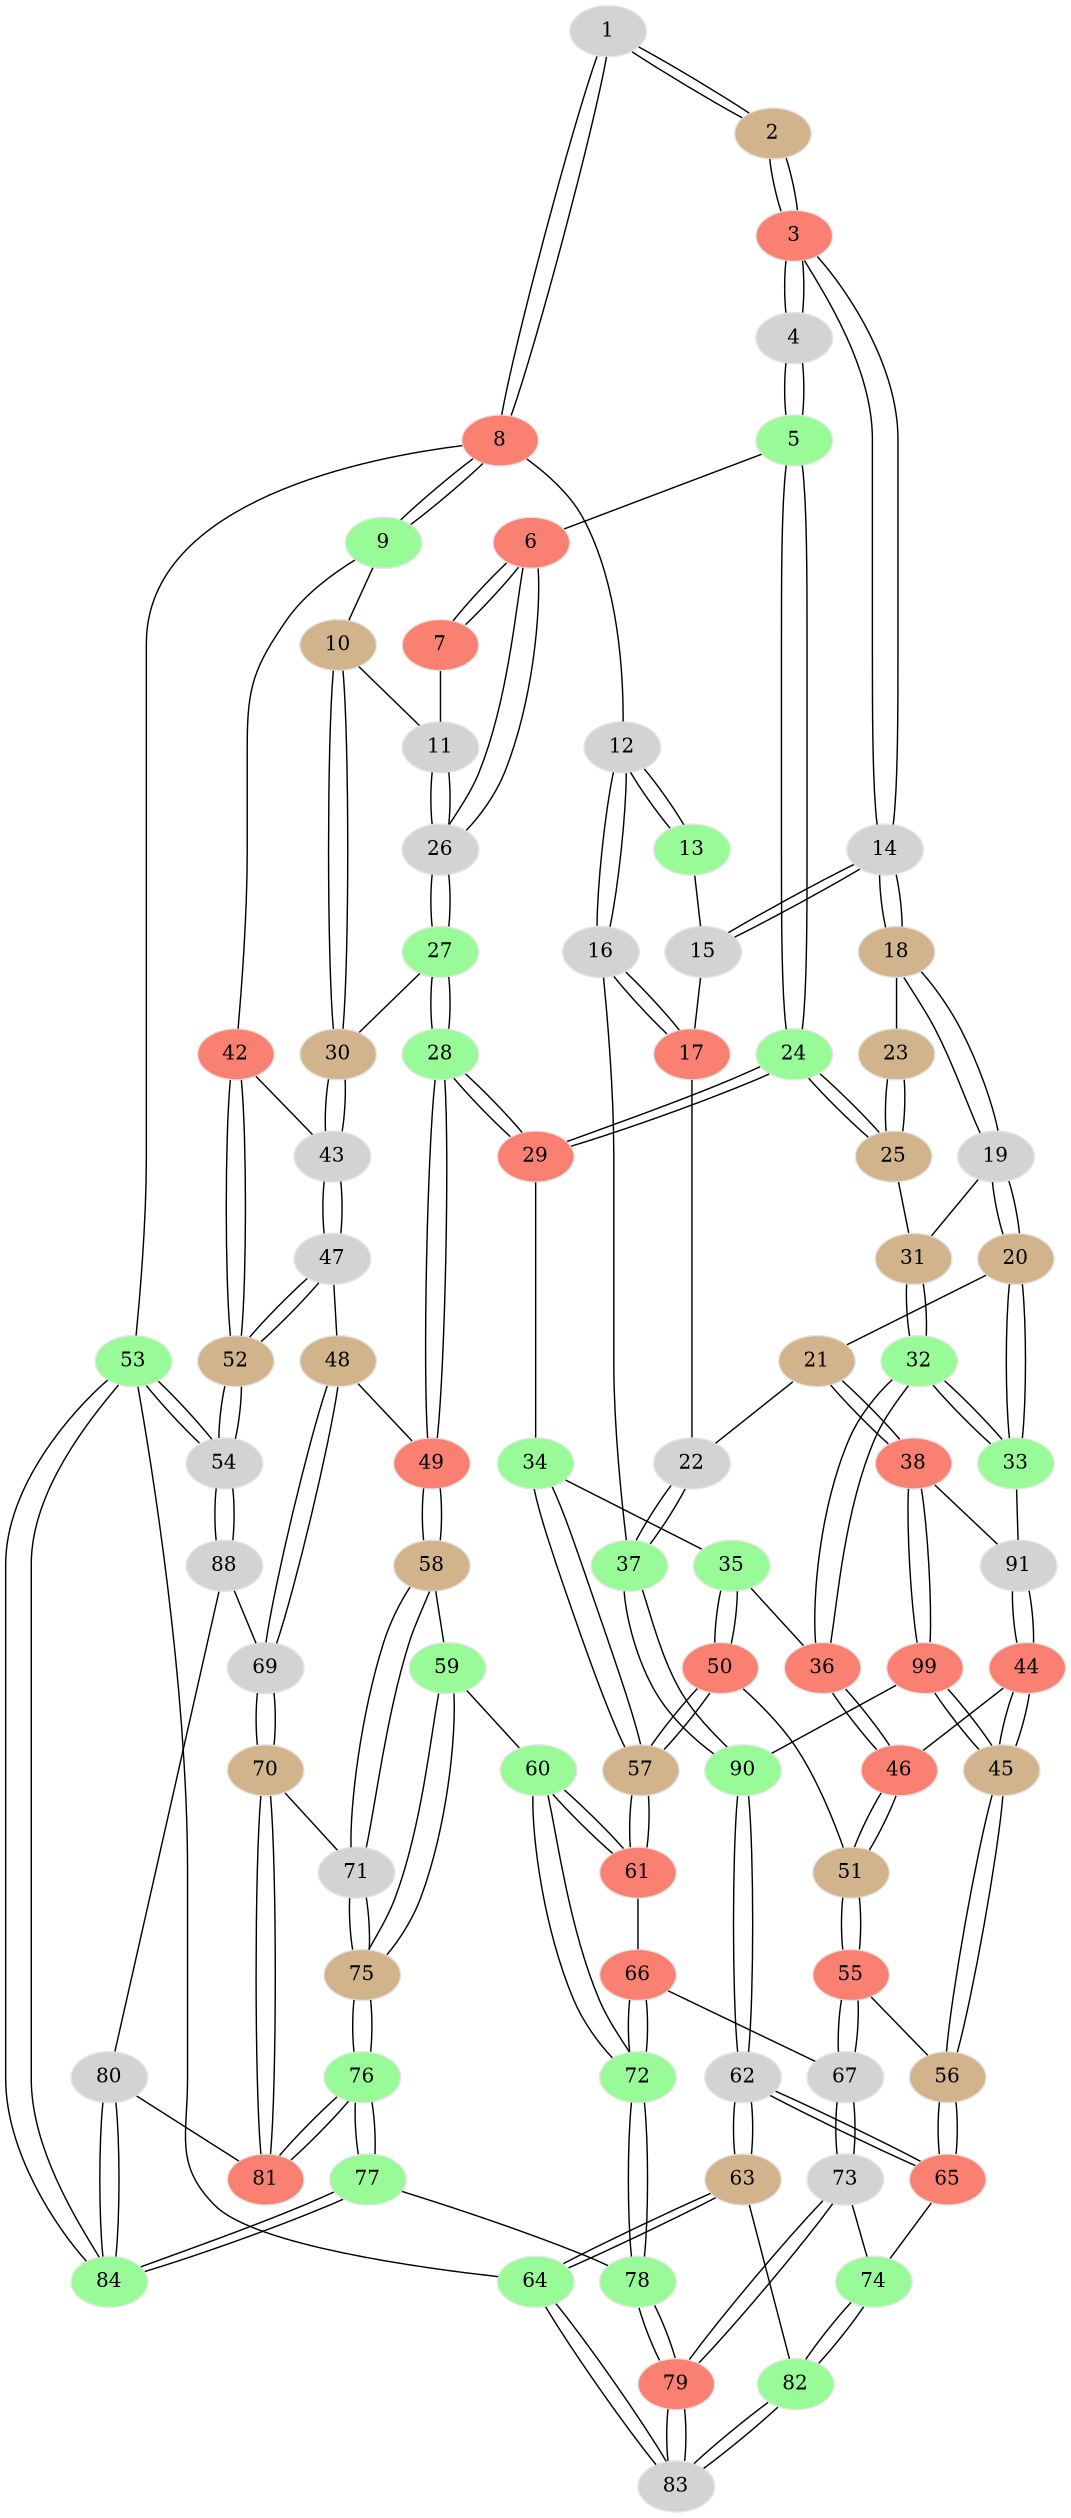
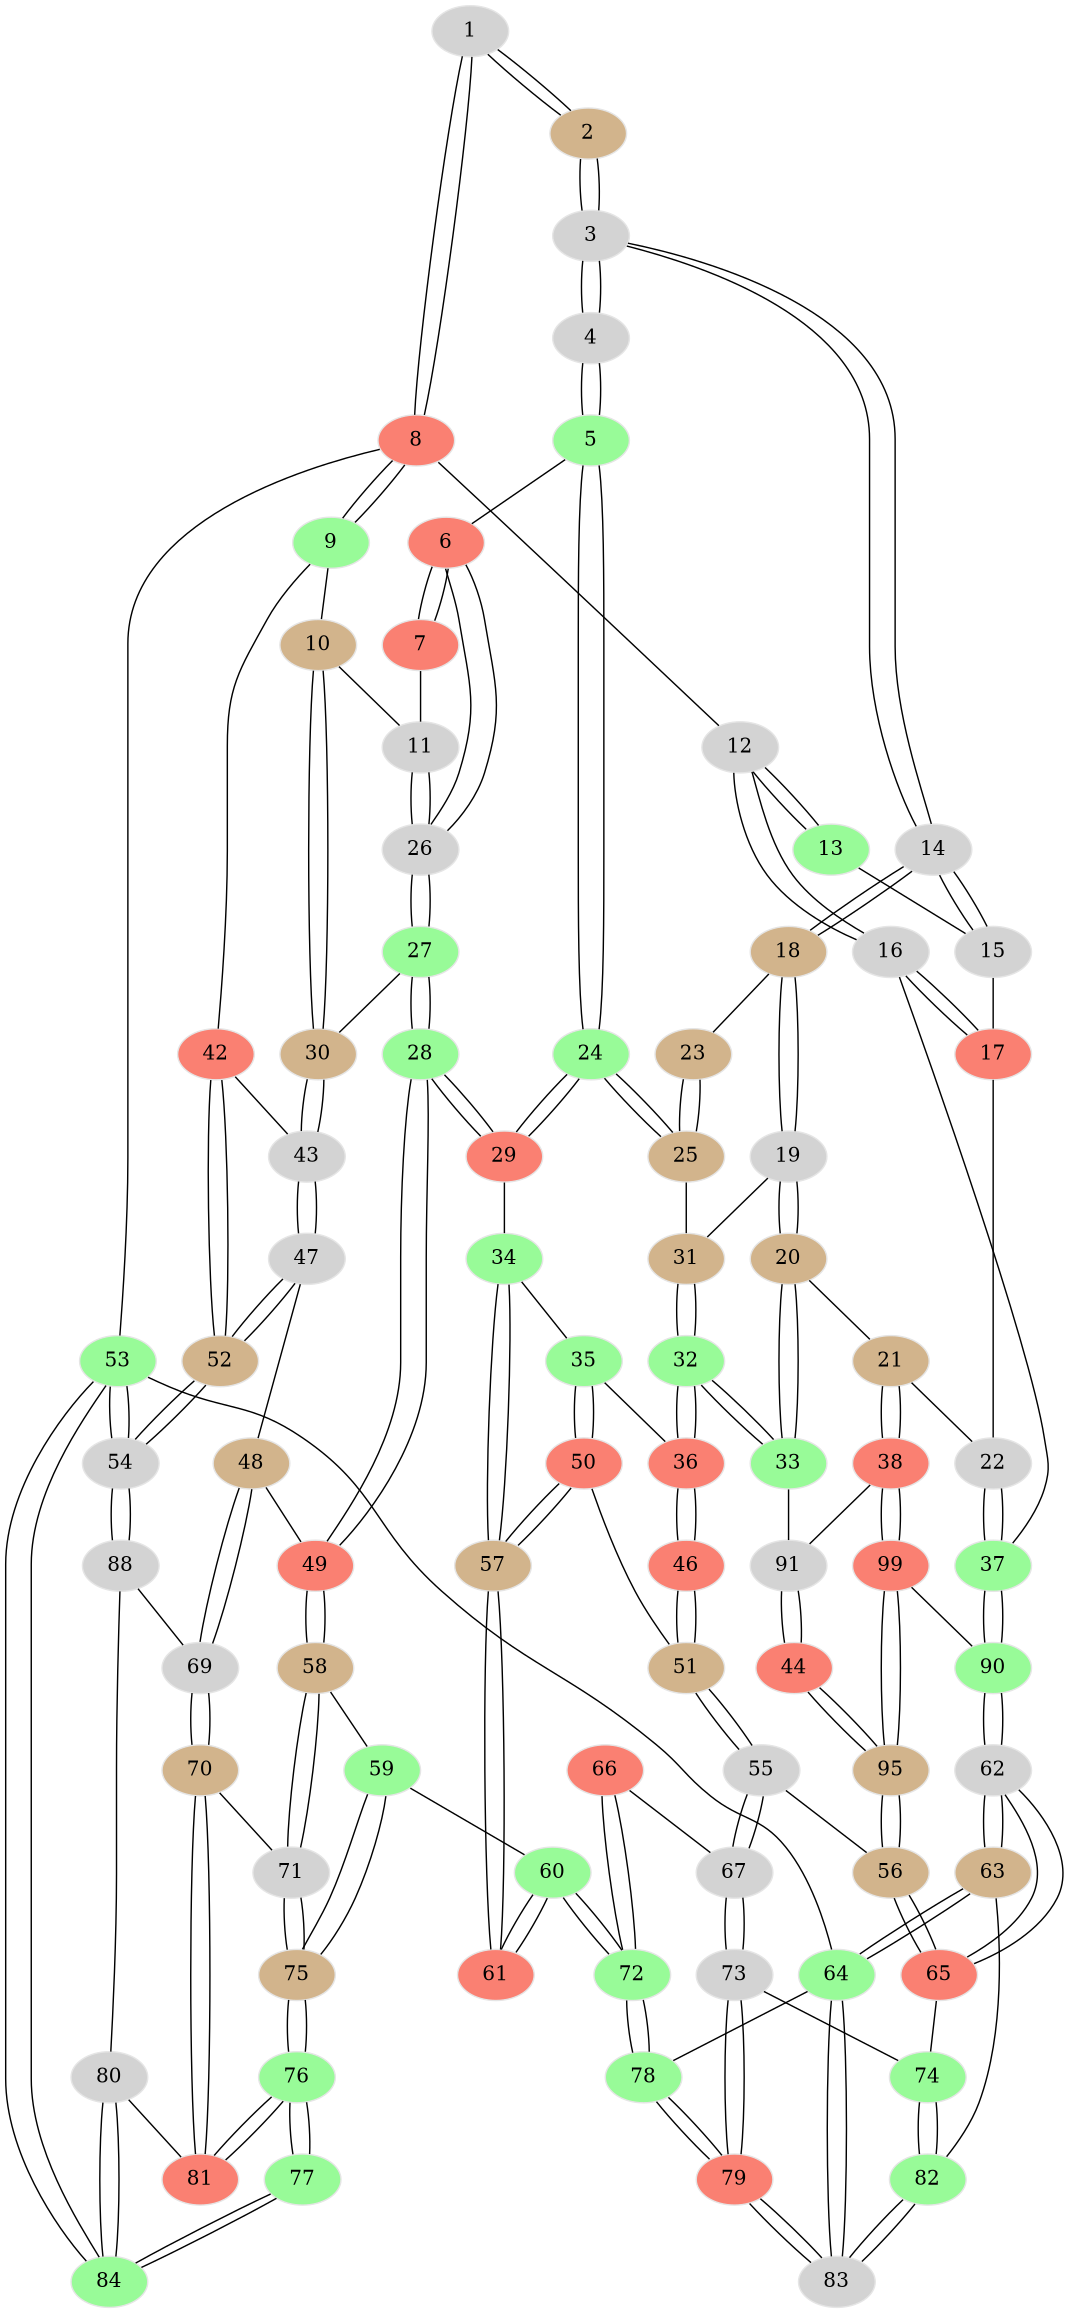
(794, 236) -> (591, 236)
(977, 1708) -> none
(1002, 1770) -> (891, 1770)
(638, 1924) -> none
(851, 1975) -> (762, 1770)
(506, 2226) -> (754, 2019)
